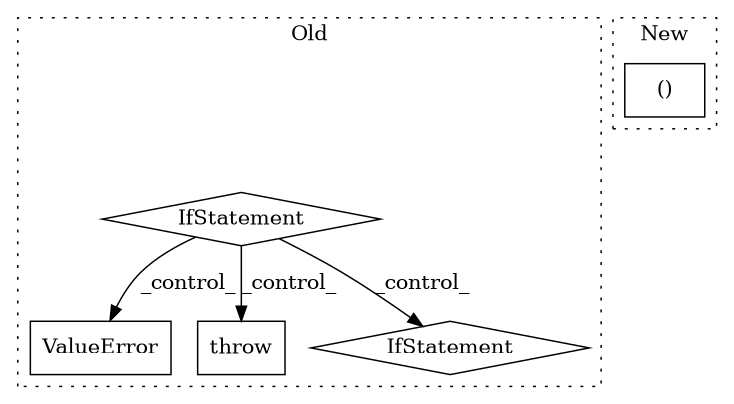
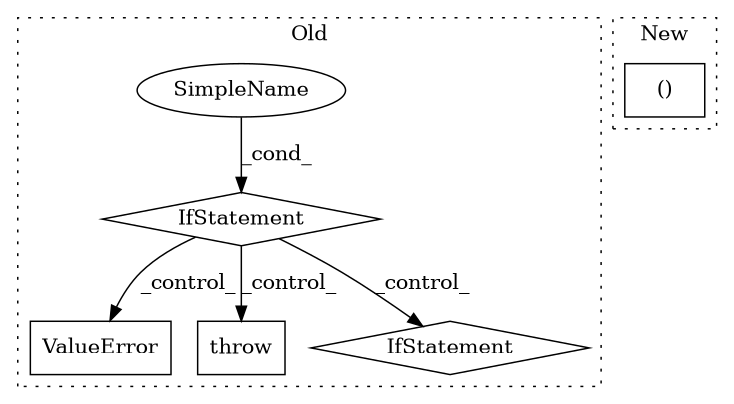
none -> (241, 90)
